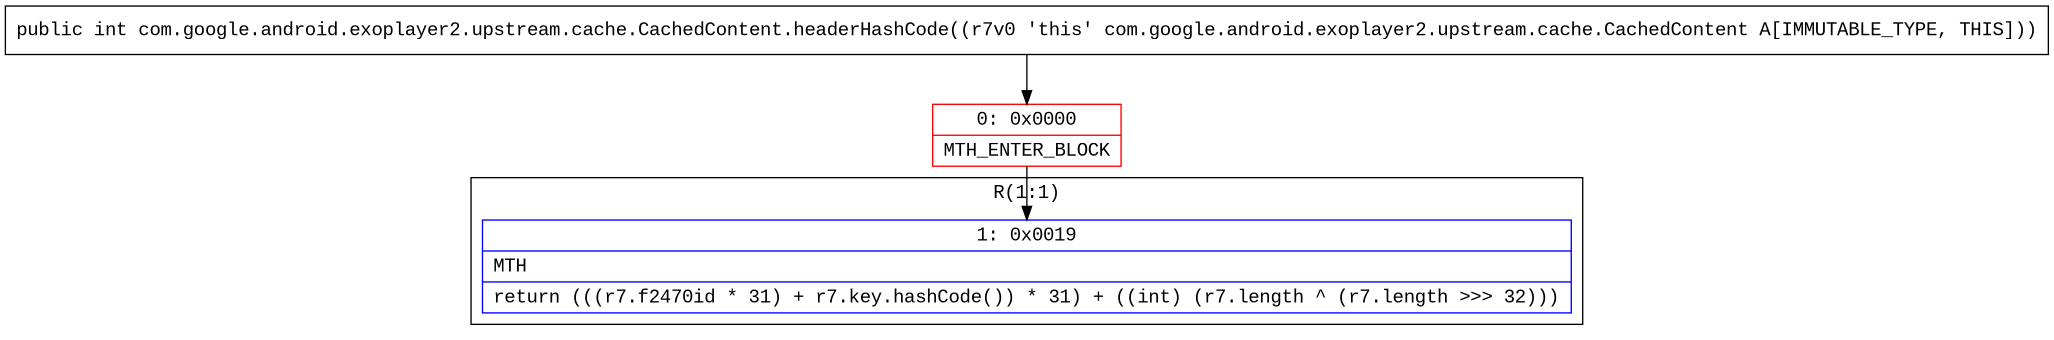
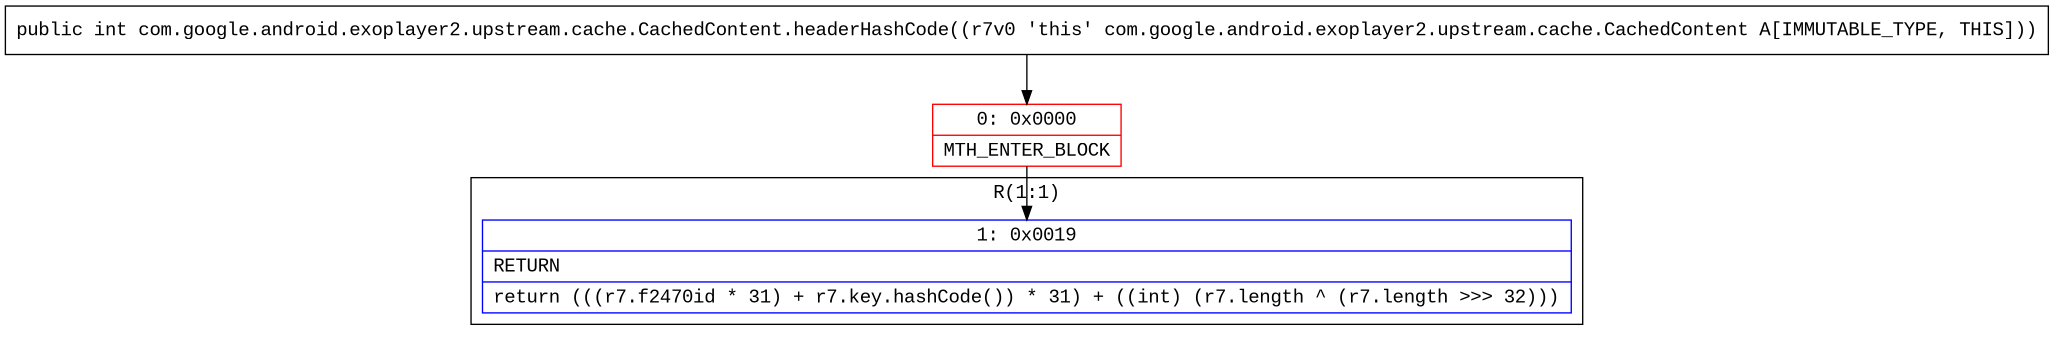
(510, 266) -> (527, 266)
